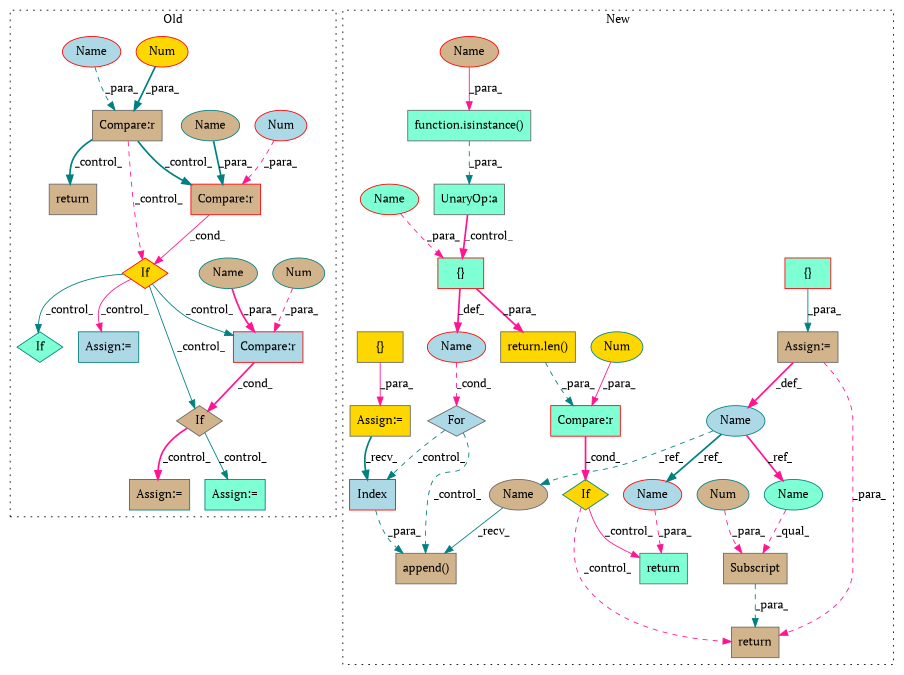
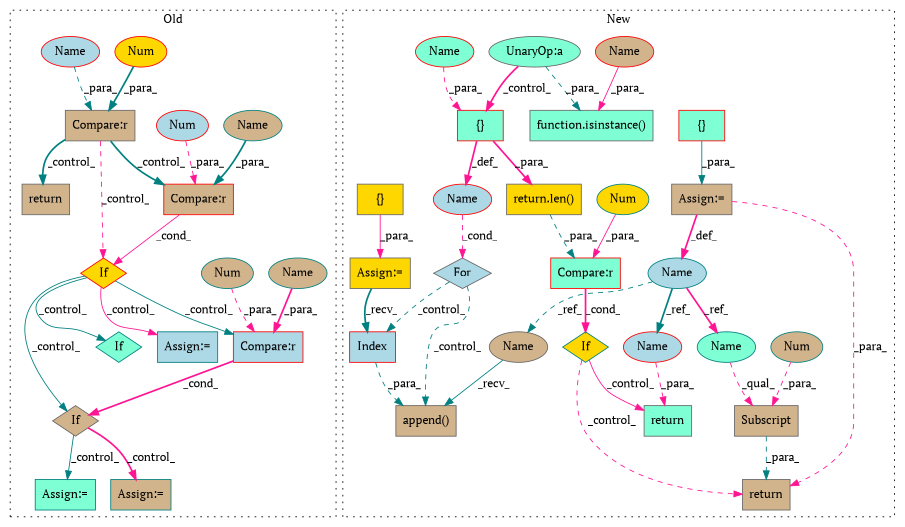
(469, 158) -> (560, 85)
(469, 199) -> (535, 52)
